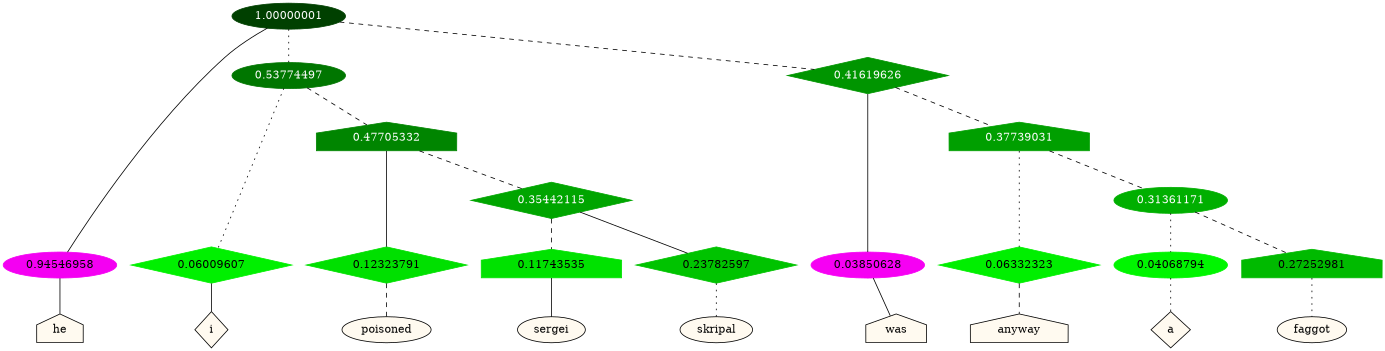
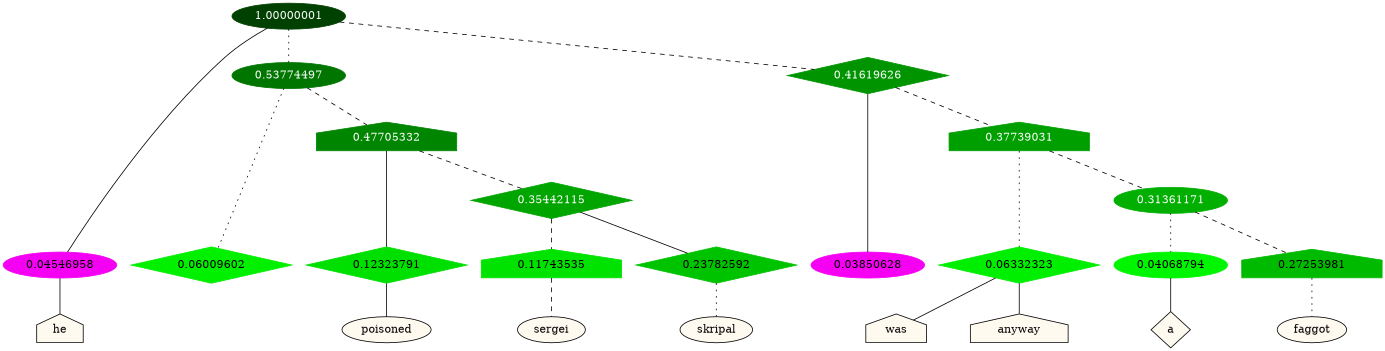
(60, 265) -> (60, 265)
(211, 265) -> (211, 265)
(716, 265) -> (716, 265)
(1312, 265) -> (1312, 265)
(1171, 295) -> (1171, 295)
(551, 297) -> (551, 297)
(882, 297) -> (954, 299)
(1019, 299) -> (1019, 299)
(387, 300) -> (387, 300)
(211, 330) -> none
